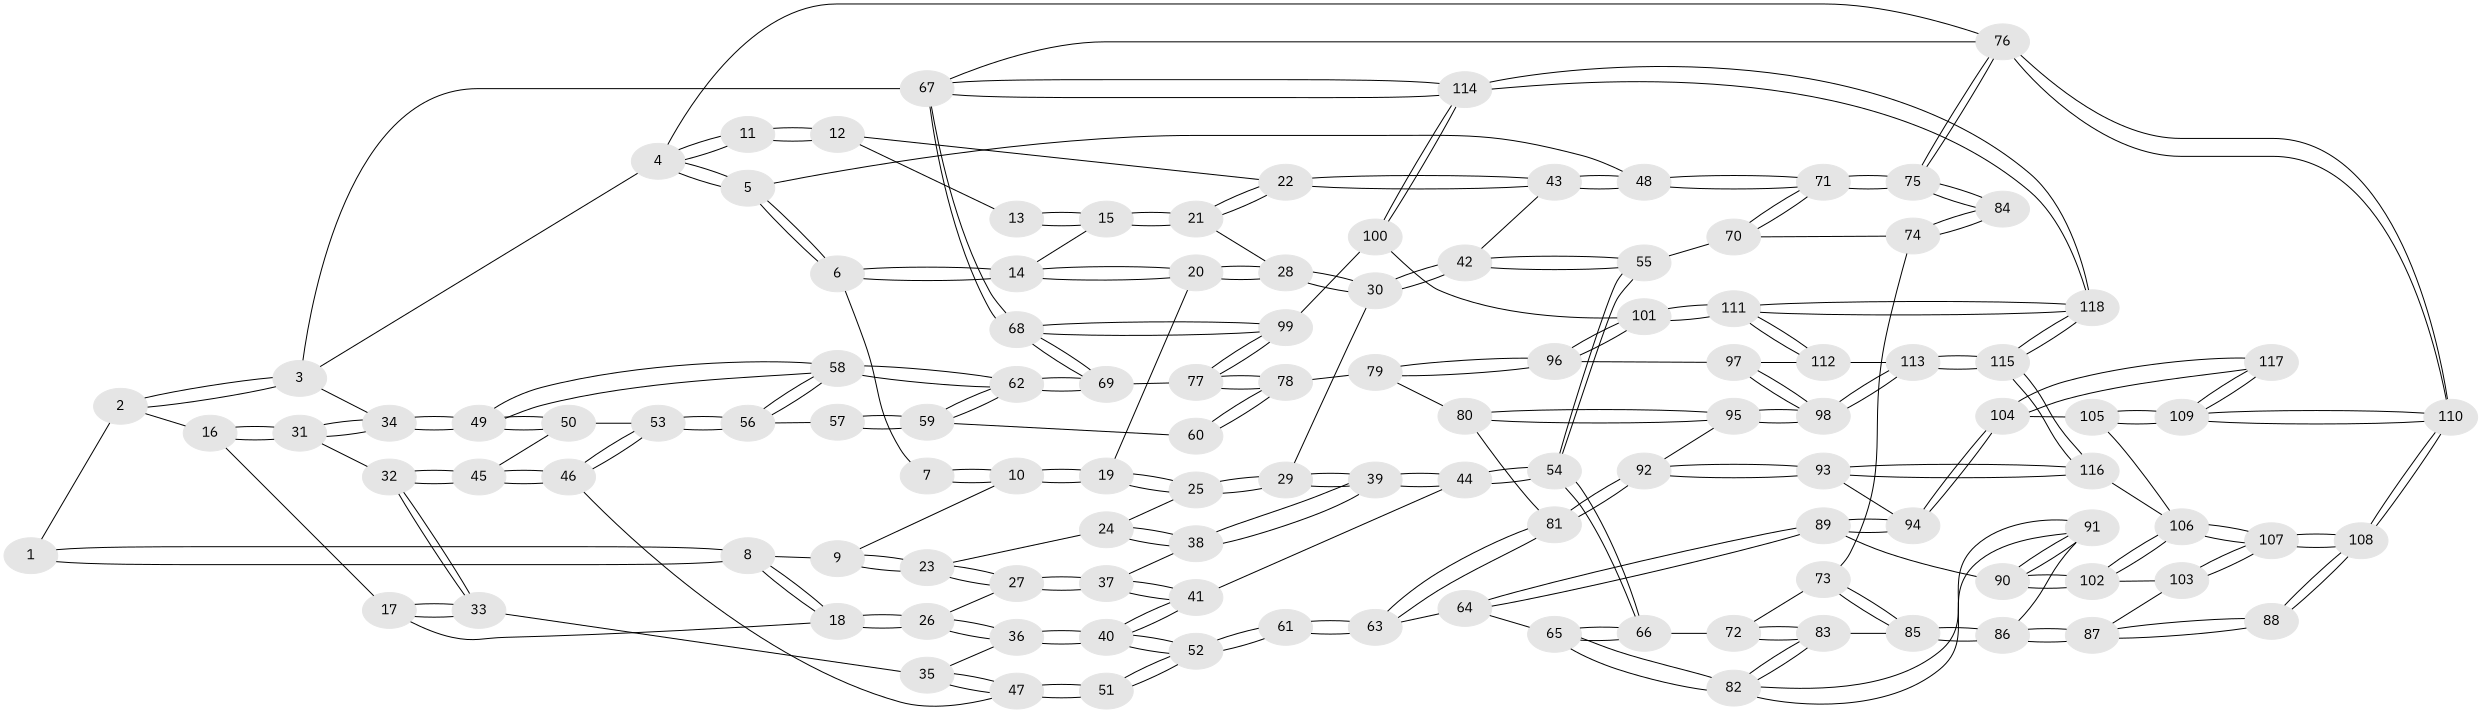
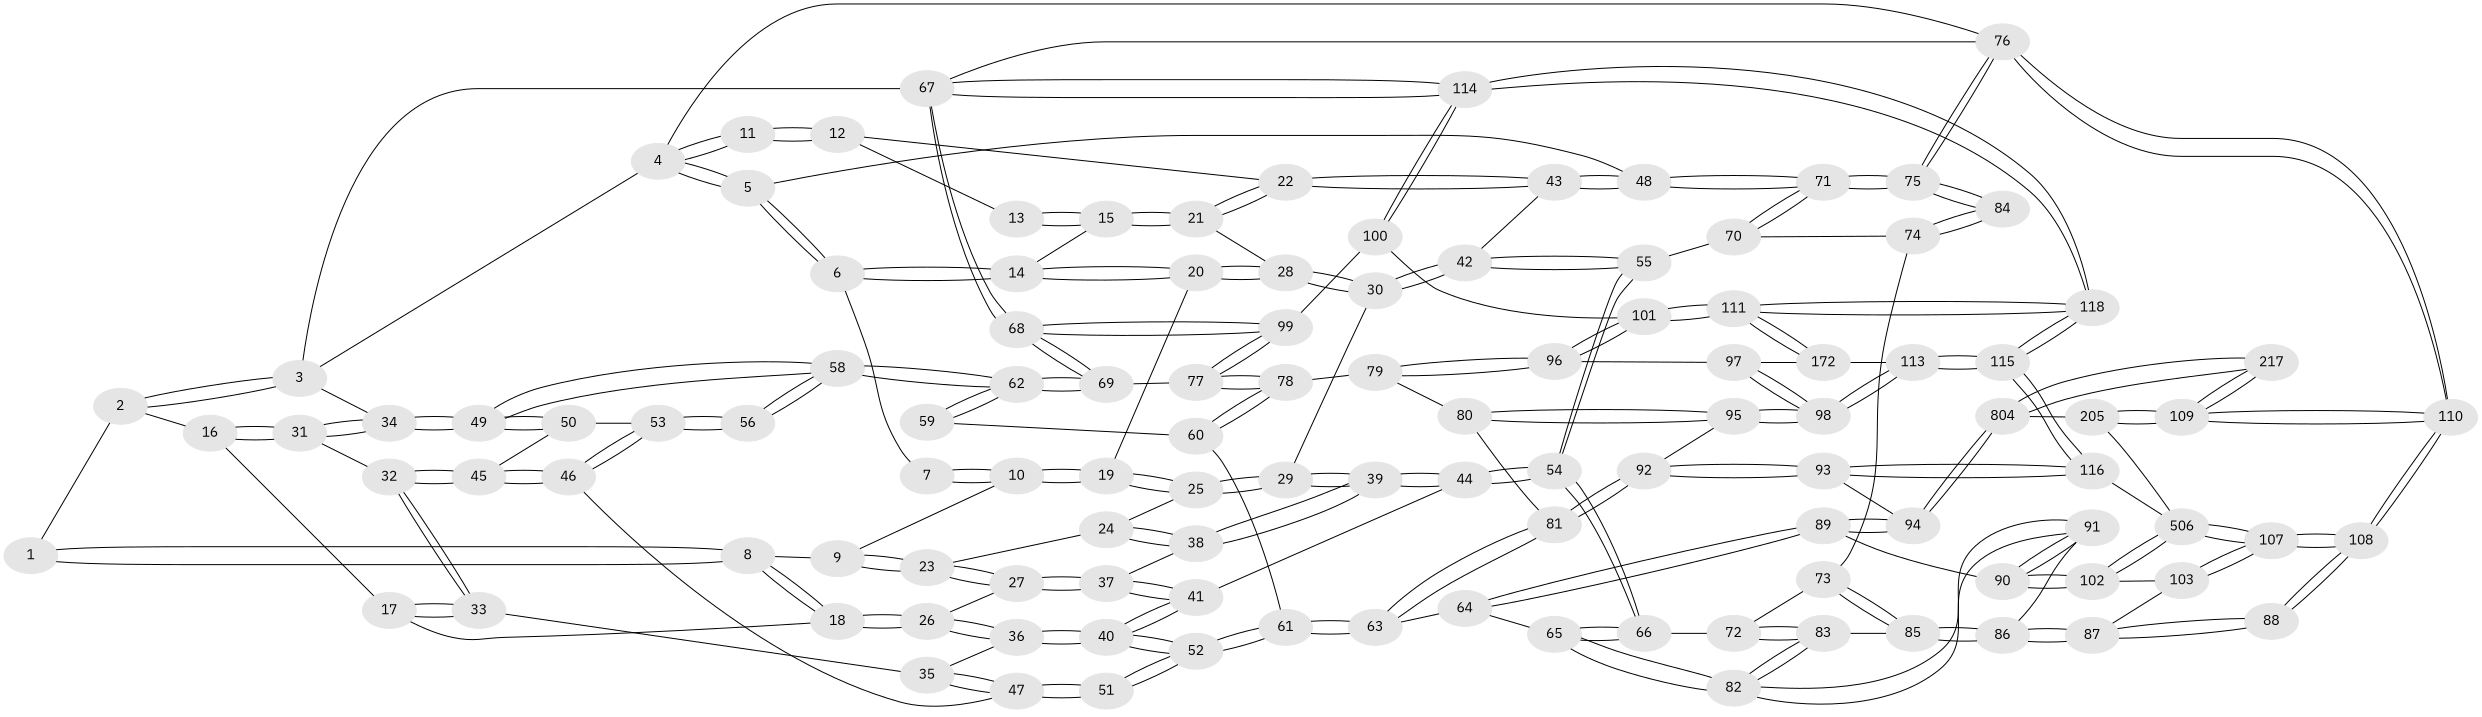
(1823, 362) -> (1823, 362)
(2271, 362) -> (2271, 362)
(2003, 416) -> (2003, 416)
(2092, 417) -> (2092, 417)
(837, 422) -> none
none -> (1254, 527)
(2182, 527) -> (2182, 527)
